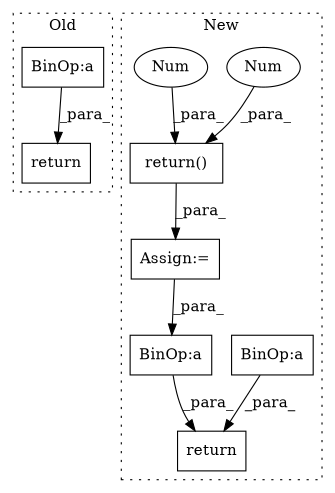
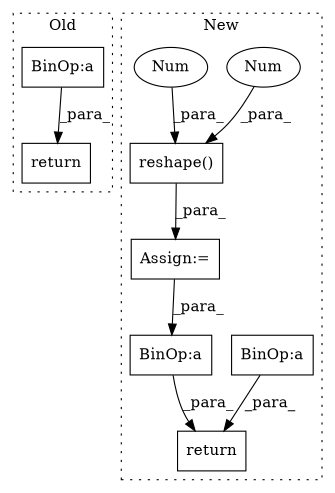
(176, 163) -> (176, 163)
